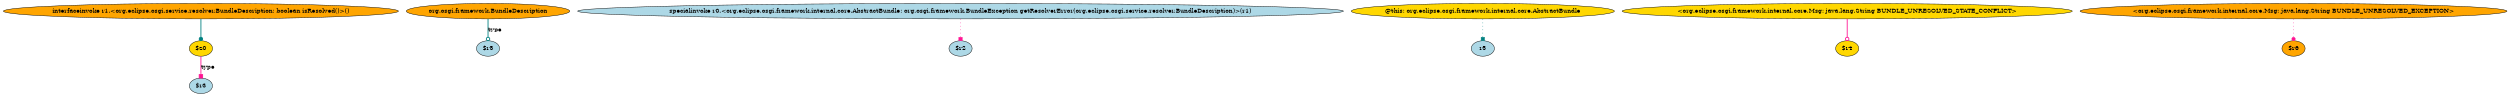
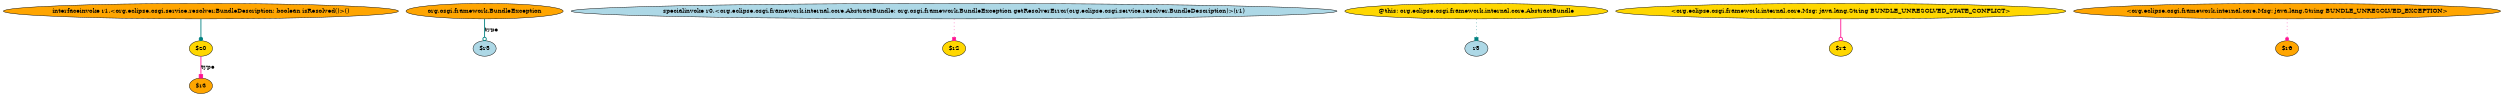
(488, 11) -> (485, 11)
(961, 48) -> (954, 48)
(201, 86) -> (201, 86)
